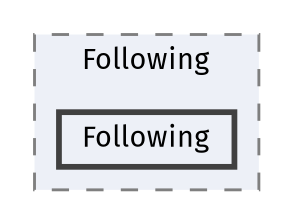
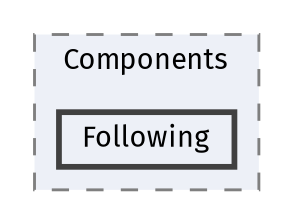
(147, 62) -> (147, 62)
